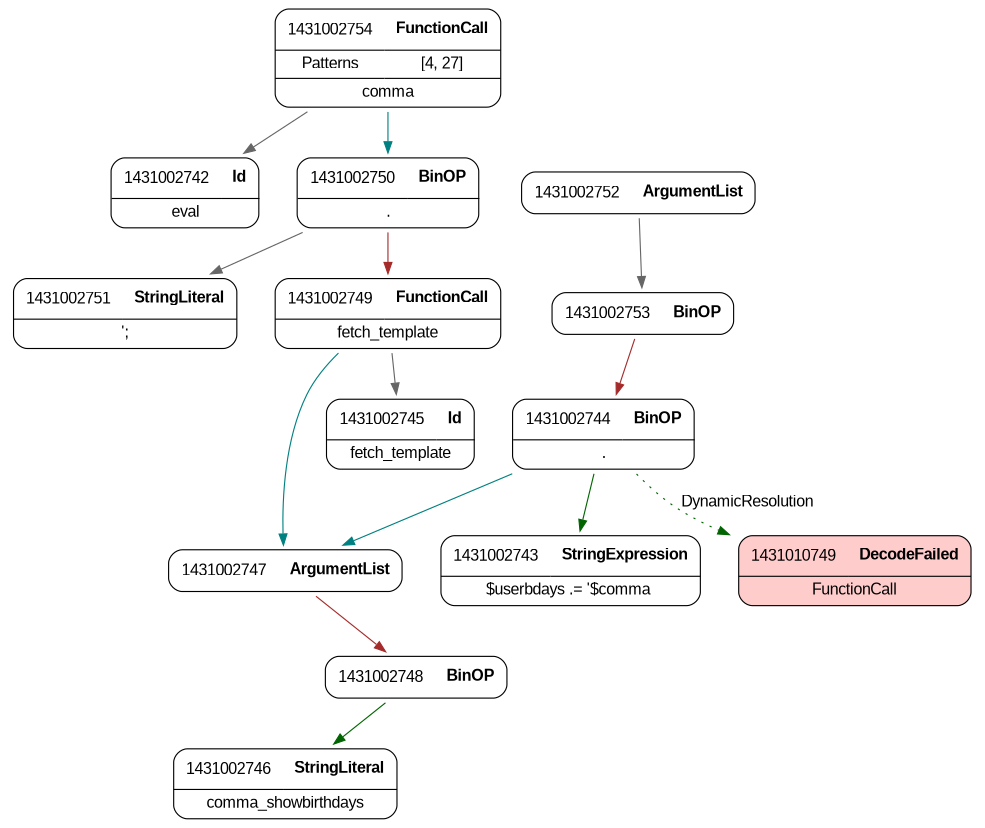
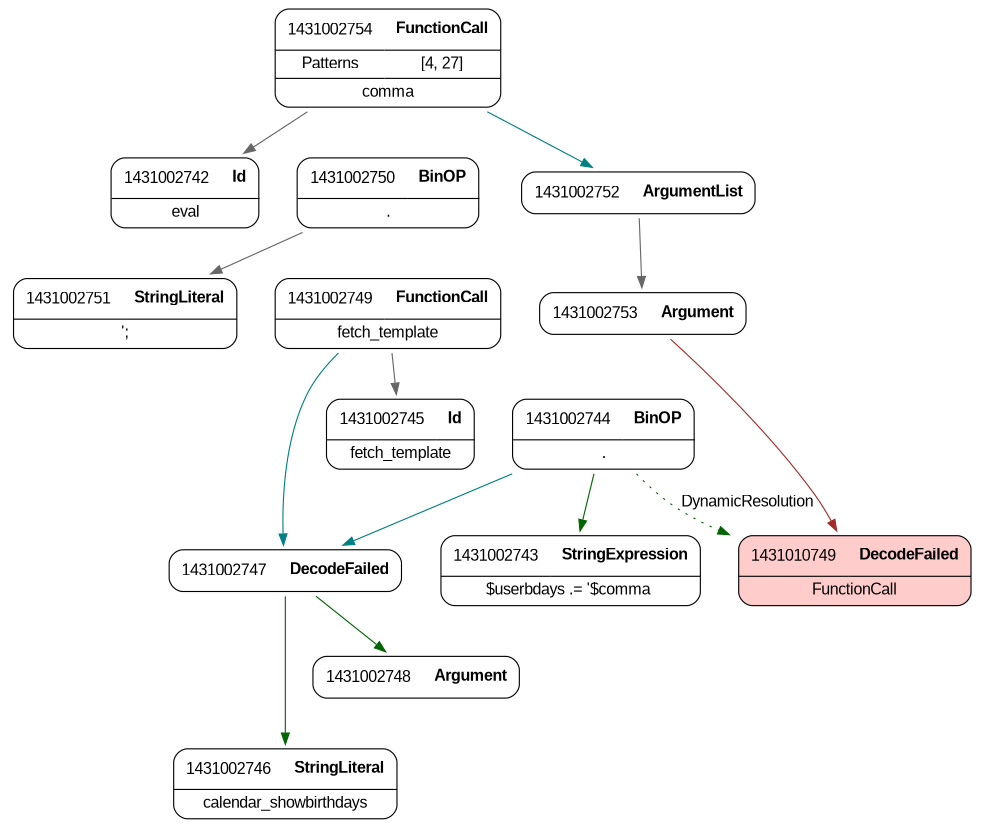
(388, 127) -> (535, 137)
(388, 247) -> none
(698, 312) -> (698, 312)
(627, 361) -> (757, 425)
(340, 570) -> (339, 570)
(346, 620) -> (346, 620)
(471, 676) -> (471, 676)
(364, 720) -> (285, 665)
(285, 803) -> (285, 803)
